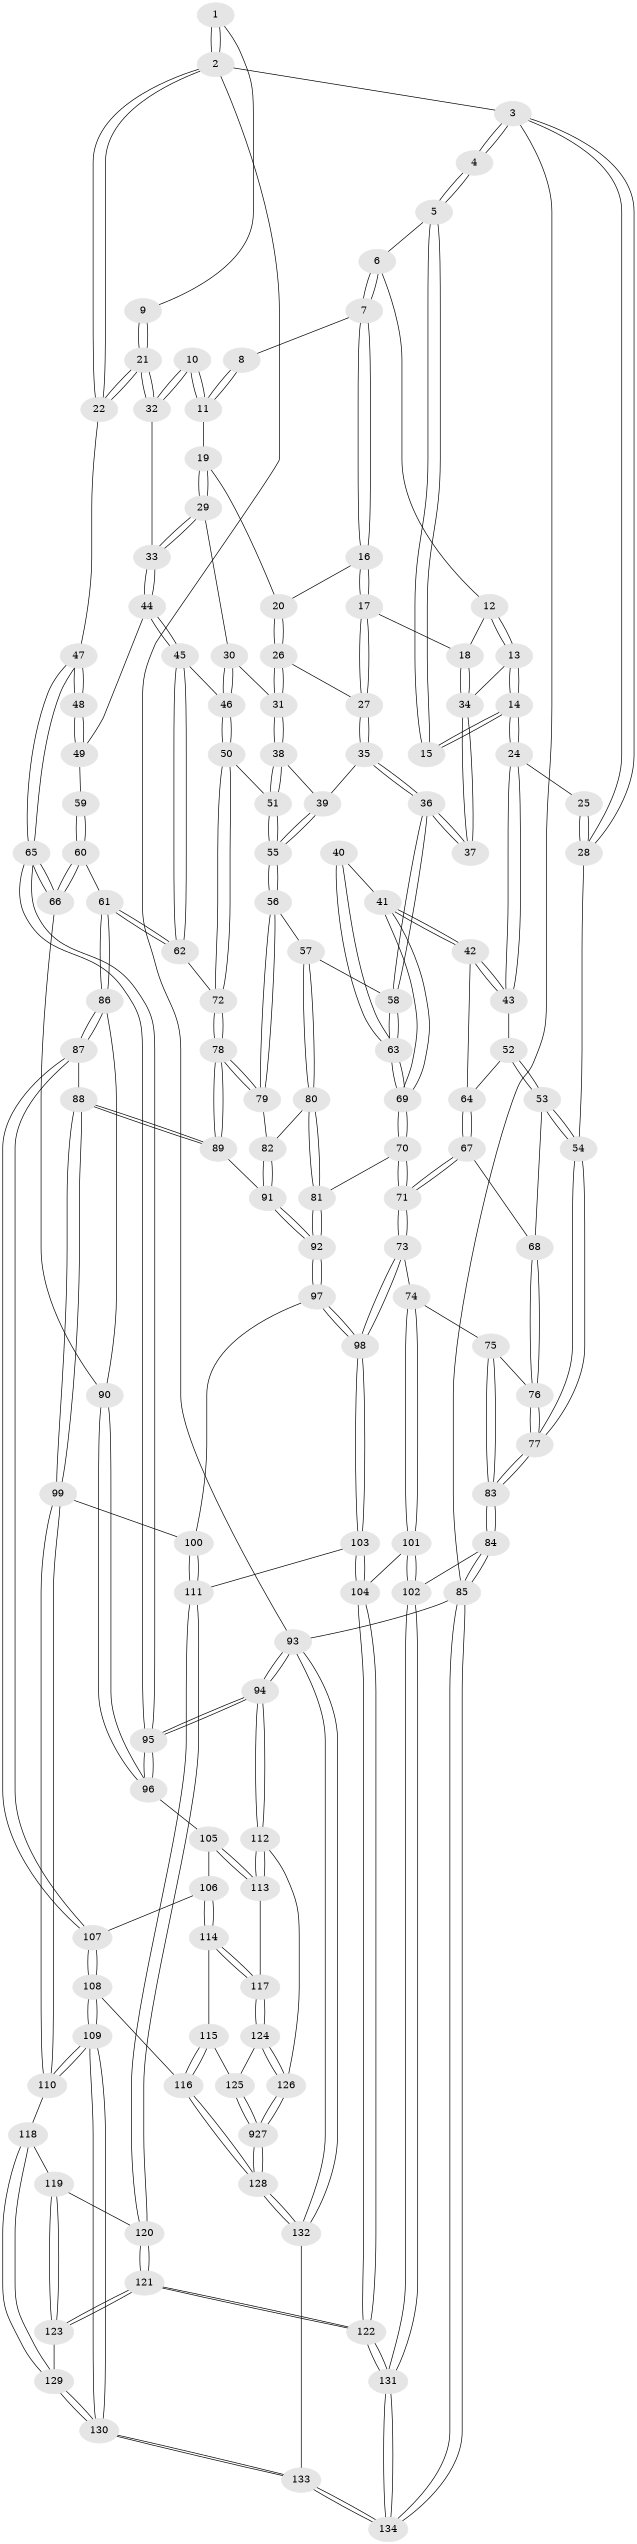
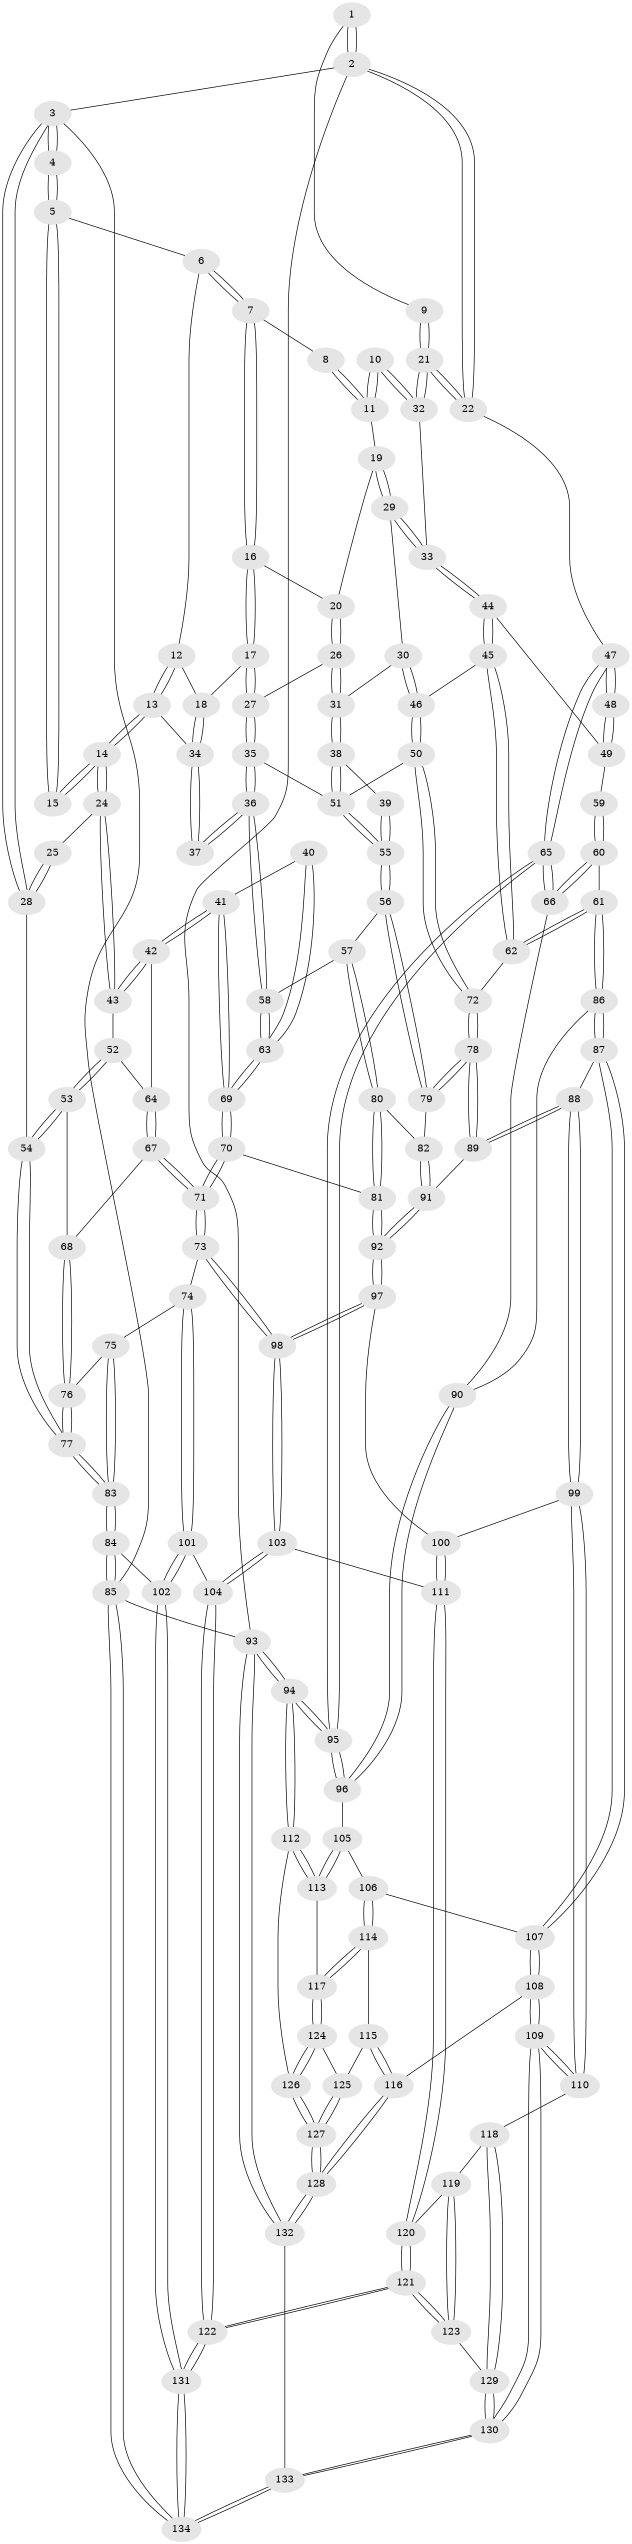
(343, 779) -> (293, 779)
(258, 2135) -> (316, 2135)
